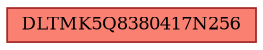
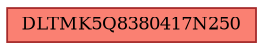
(132, 25) -> (132, 25)
